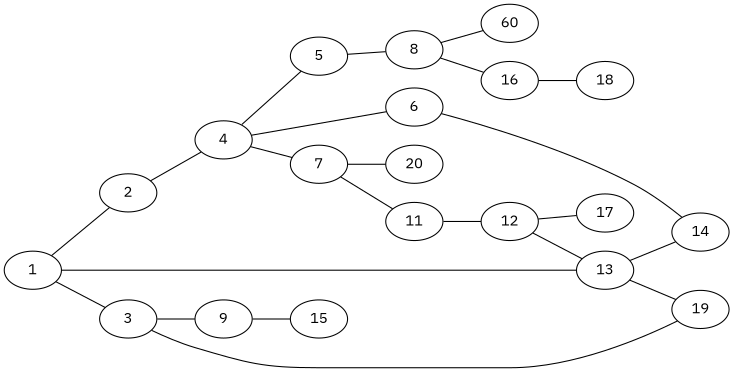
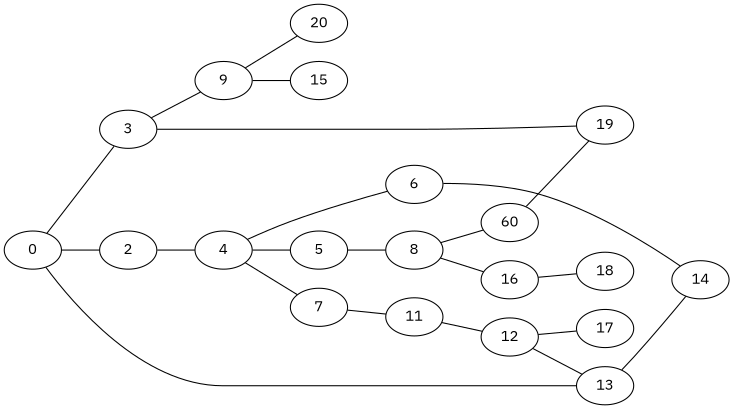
(367, 164) -> (271, 52)
(33, 270) -> (33, 250)
(653, 290) -> (558, 174)
